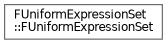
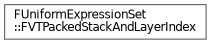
(83, 22) -> (105, 22)
